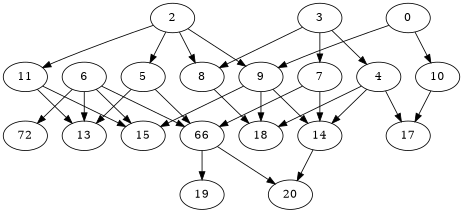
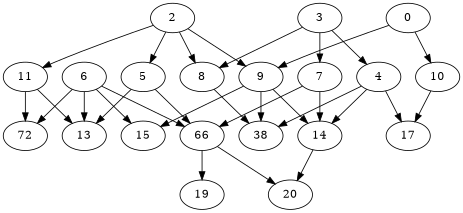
(79, 104) -> (25, 102)
(261, 136) -> (261, 136)
